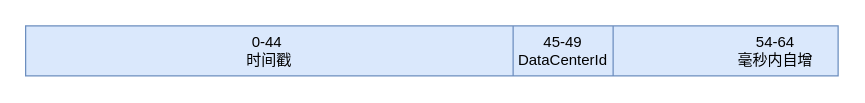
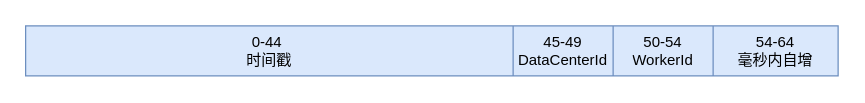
none -> (663, 51)
